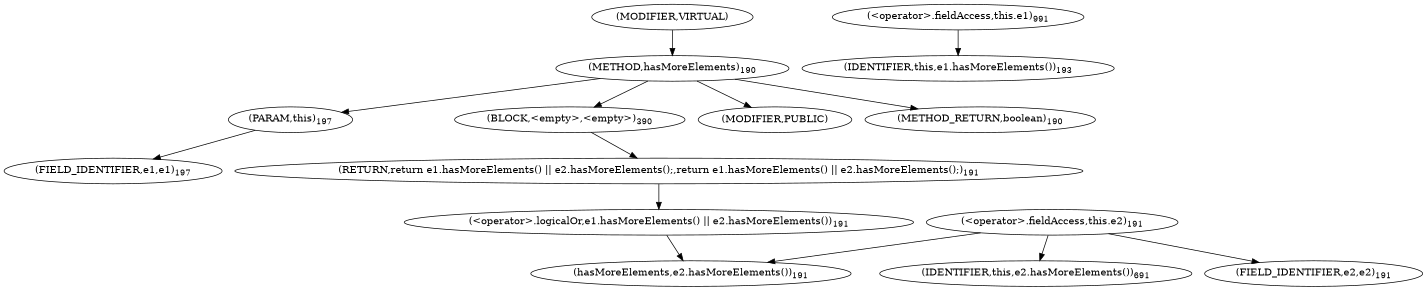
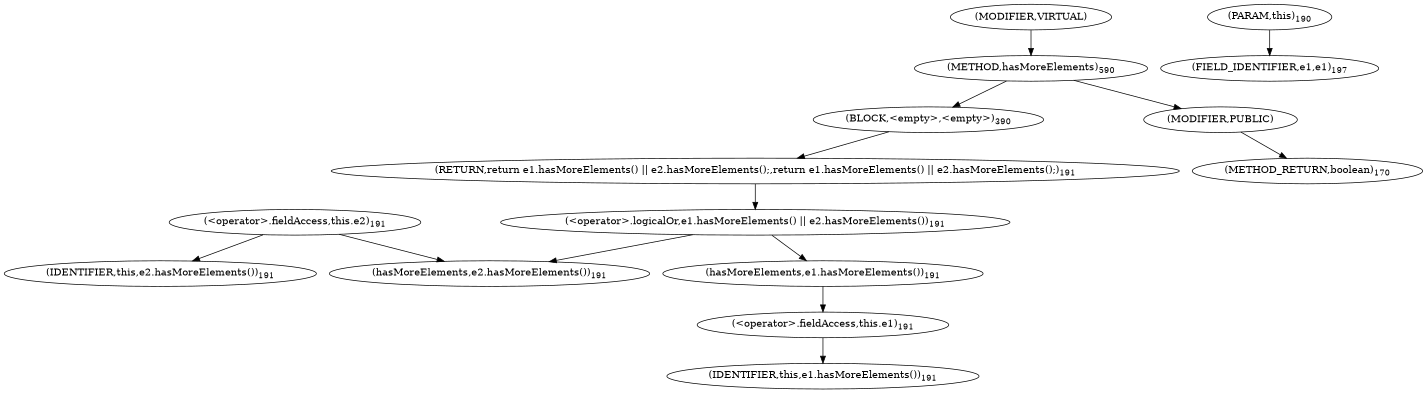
(1041, 16) -> (906, 324)
(748, 67) -> (1107, 67)
(1064, 67) -> (929, 375)
(823, 93) -> (1261, 143)
(475, 95) -> none
(324, 119) -> (1304, 16)
(1055, 119) -> (1382, 170)
(1142, 273) -> (266, 273)
none -> (823, 274)
(1314, 274) -> none
